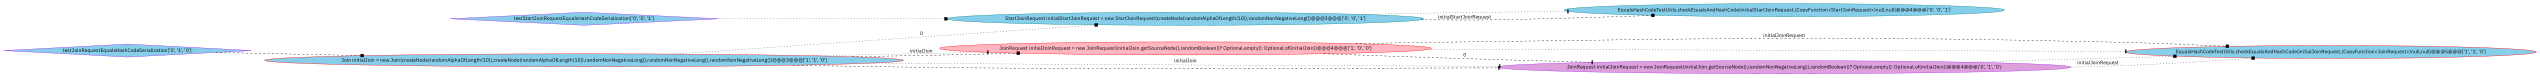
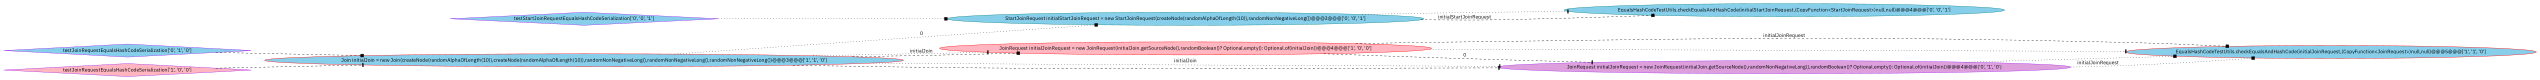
none -> (127, 70)
